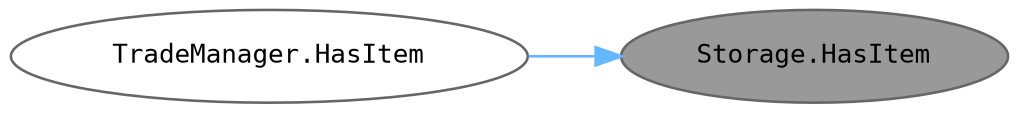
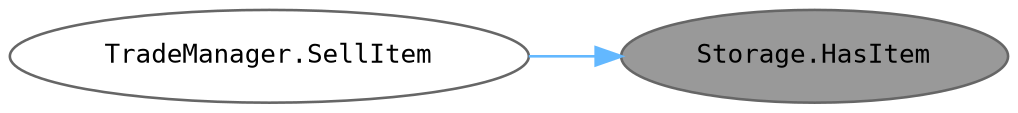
(269, 56) -> (269, 56)
